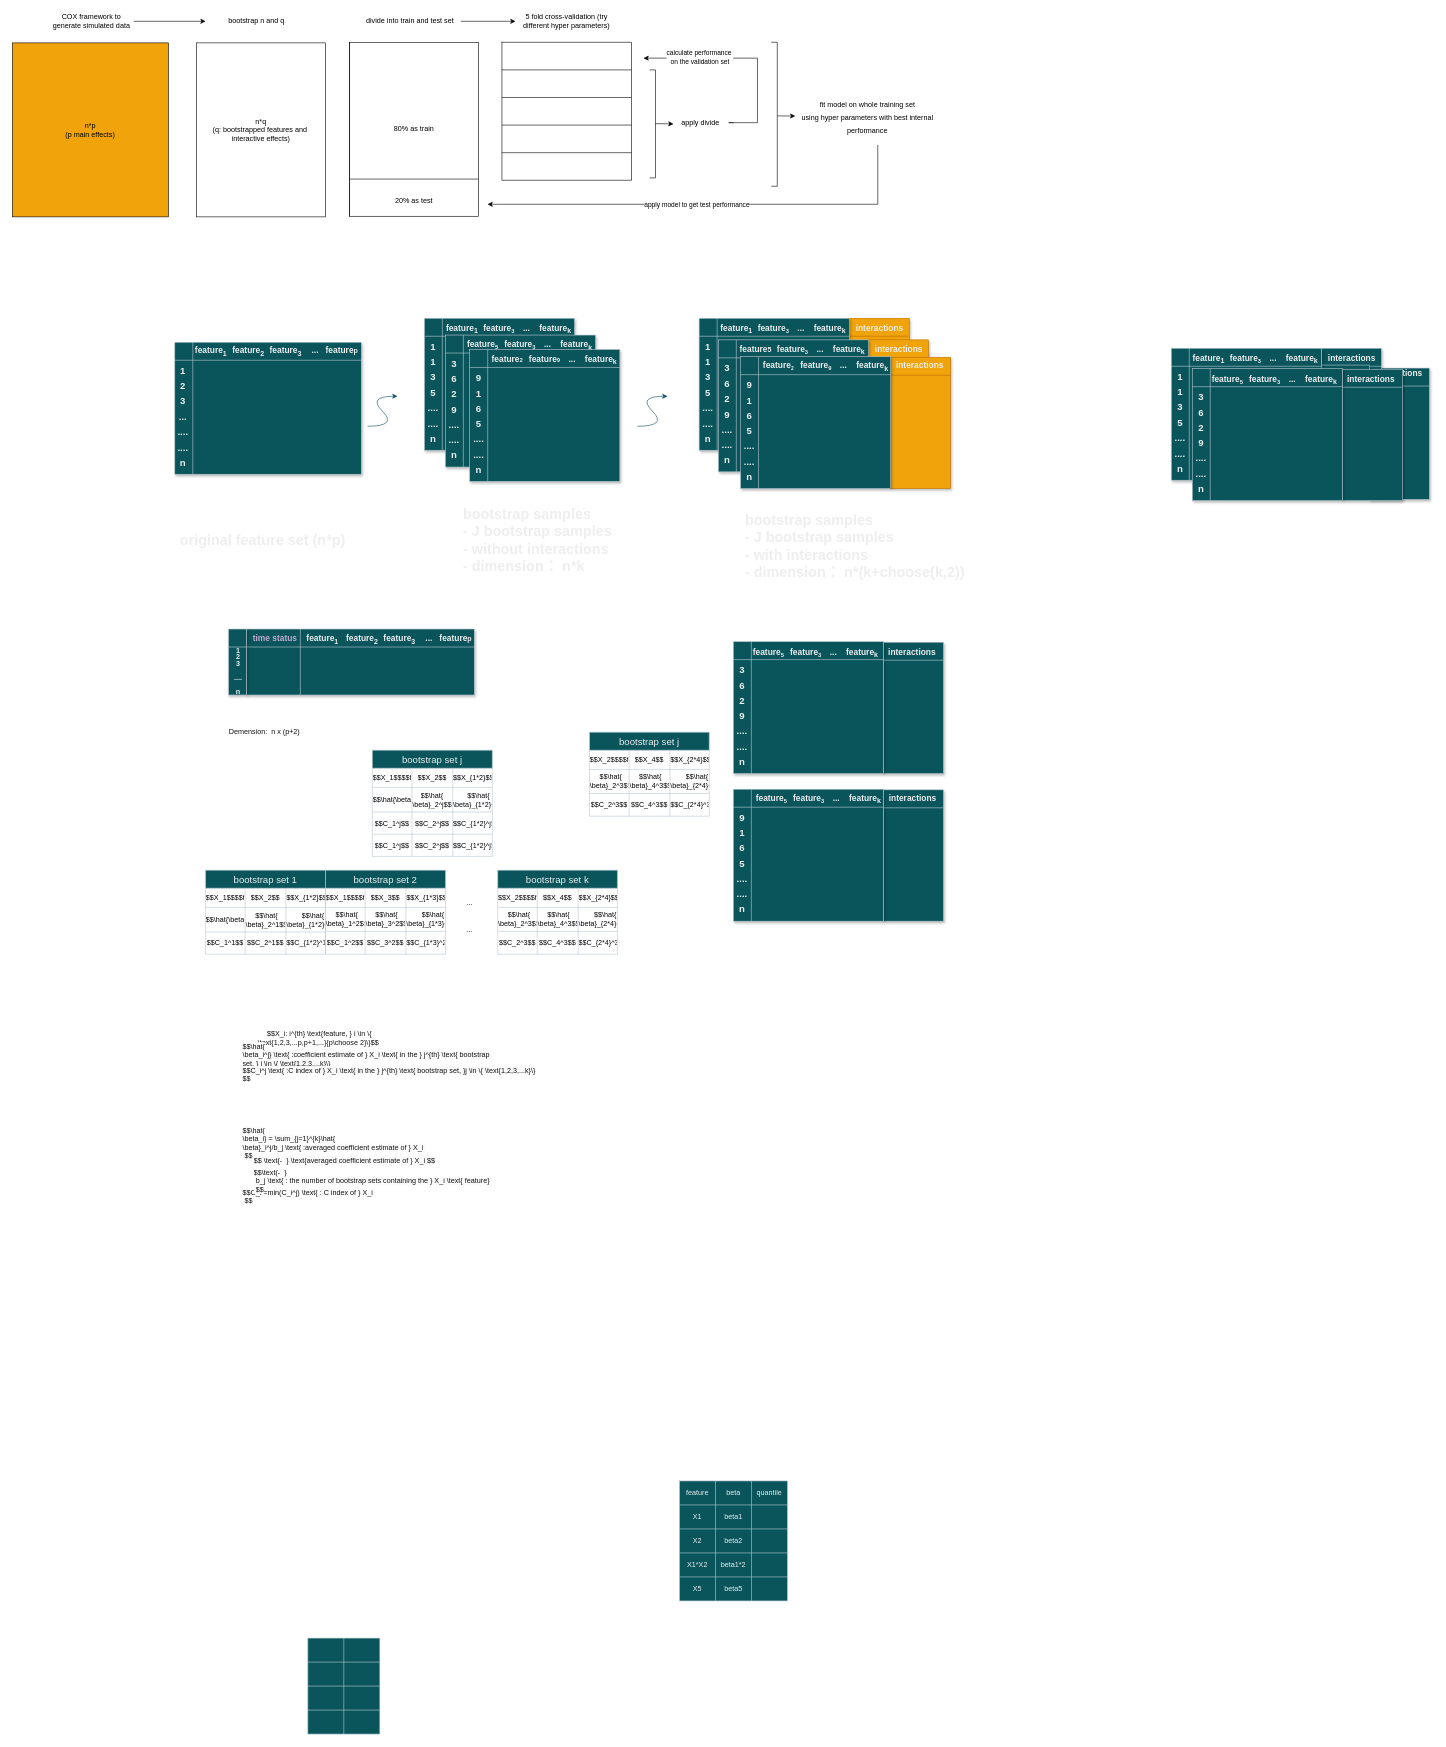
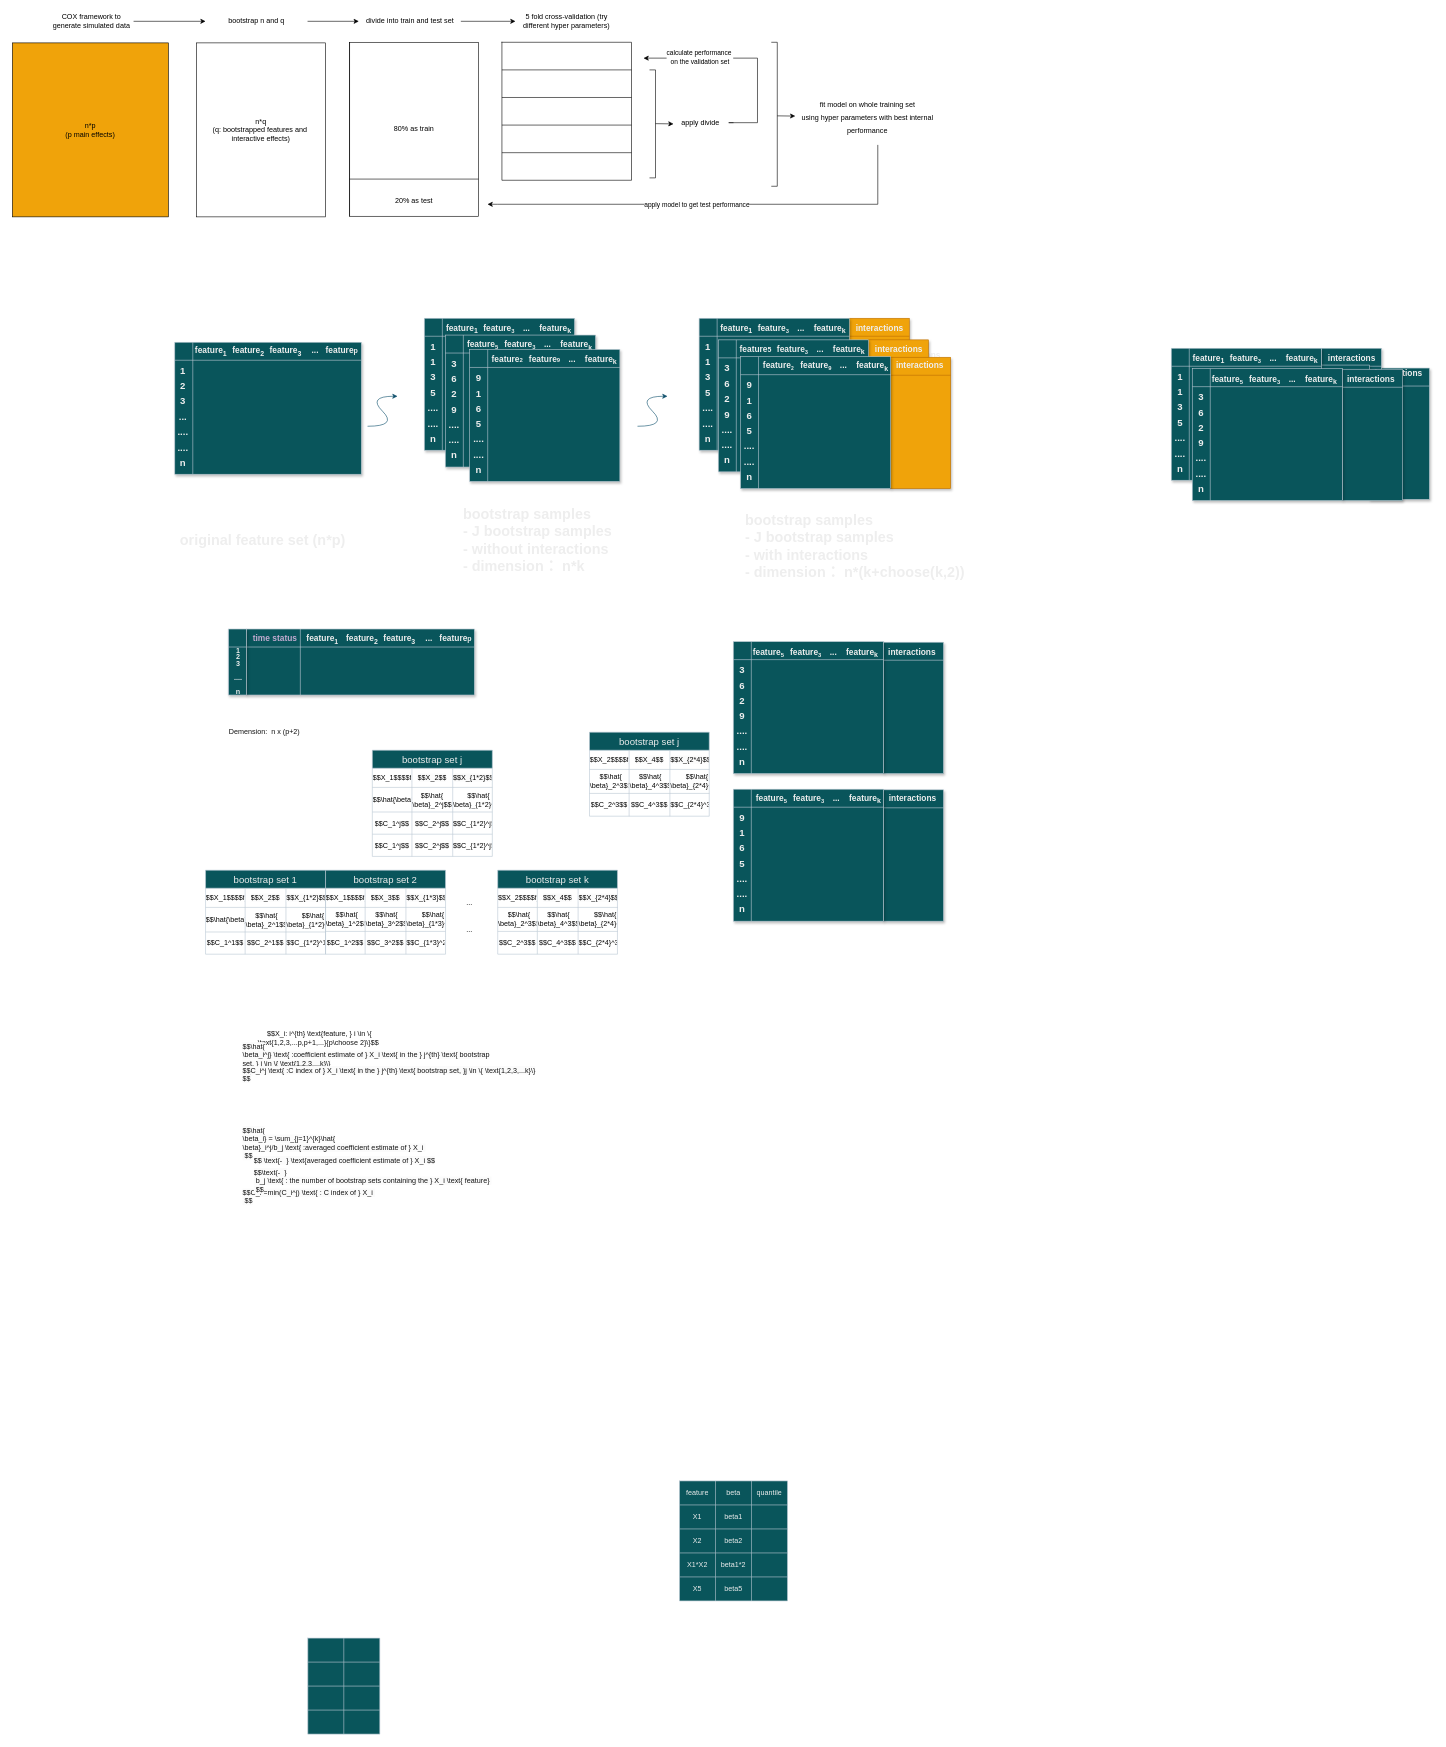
none -> (353, 21)
